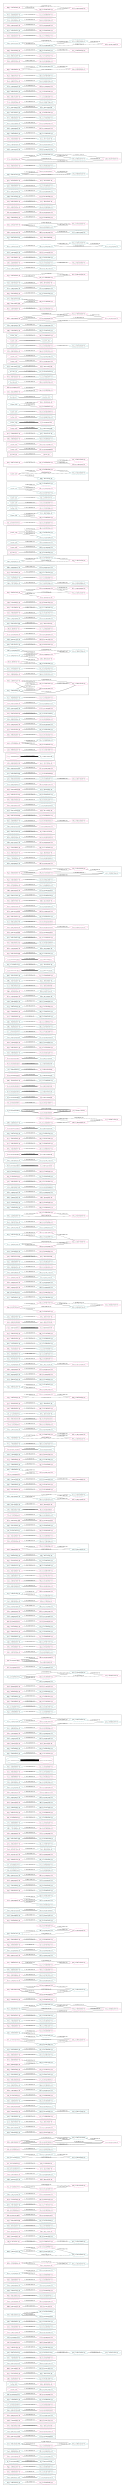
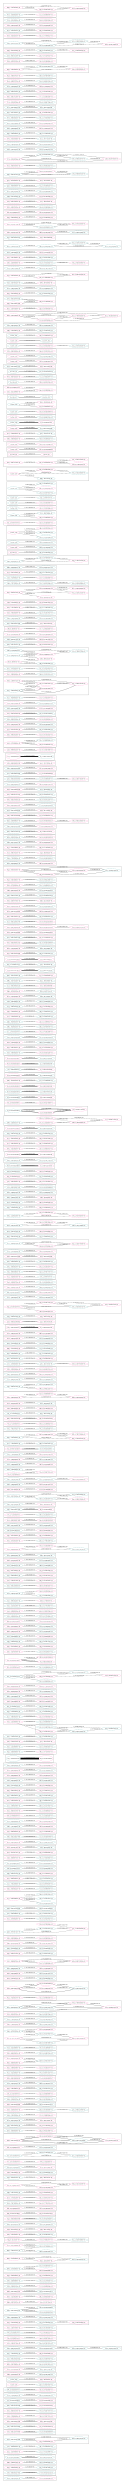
(63, 1237) -> (62, 1224)
(30, 1721) -> (29, 1727)
(30, 2249) -> none
none -> (79, 2323)
